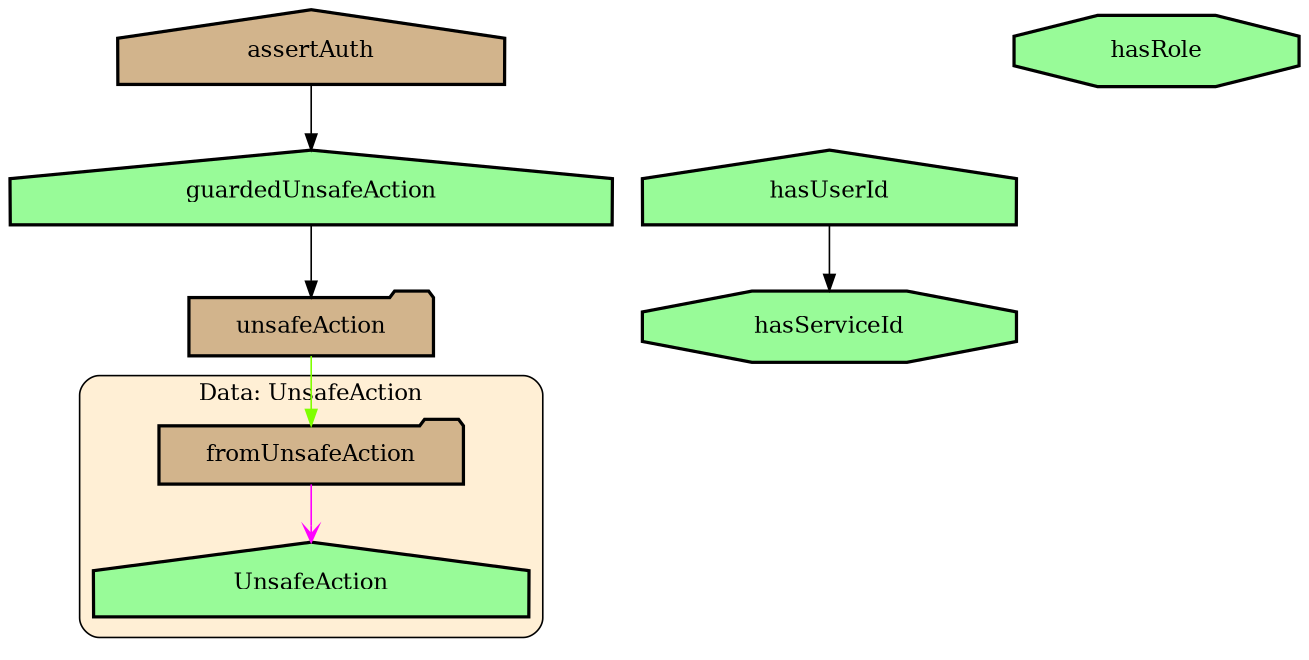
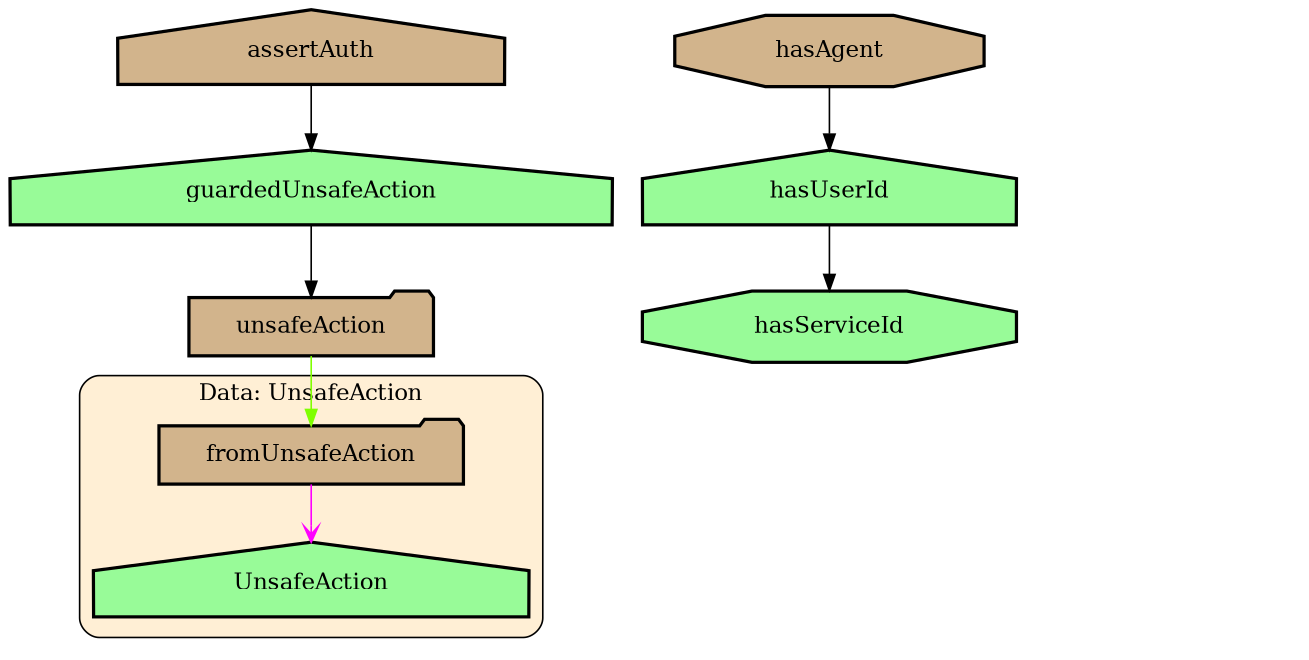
none -> (829, 51)
(1157, 51) -> none
